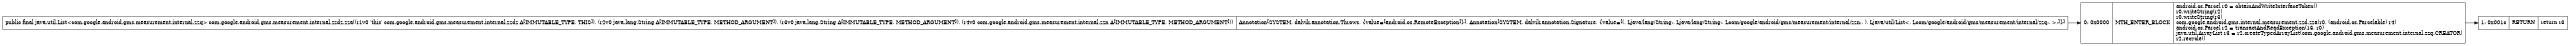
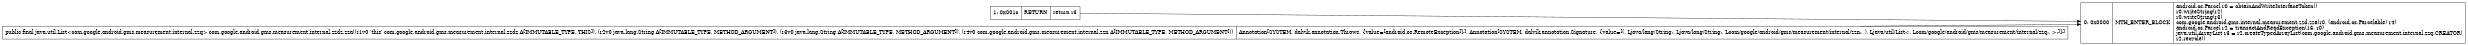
(2470, 23) -> (1579, 17)
